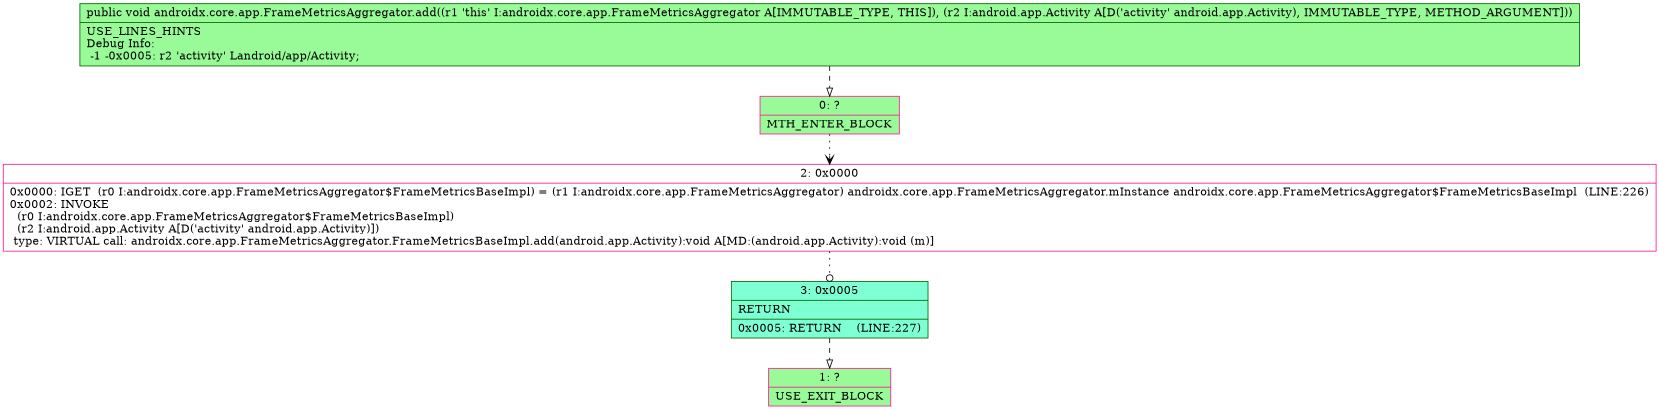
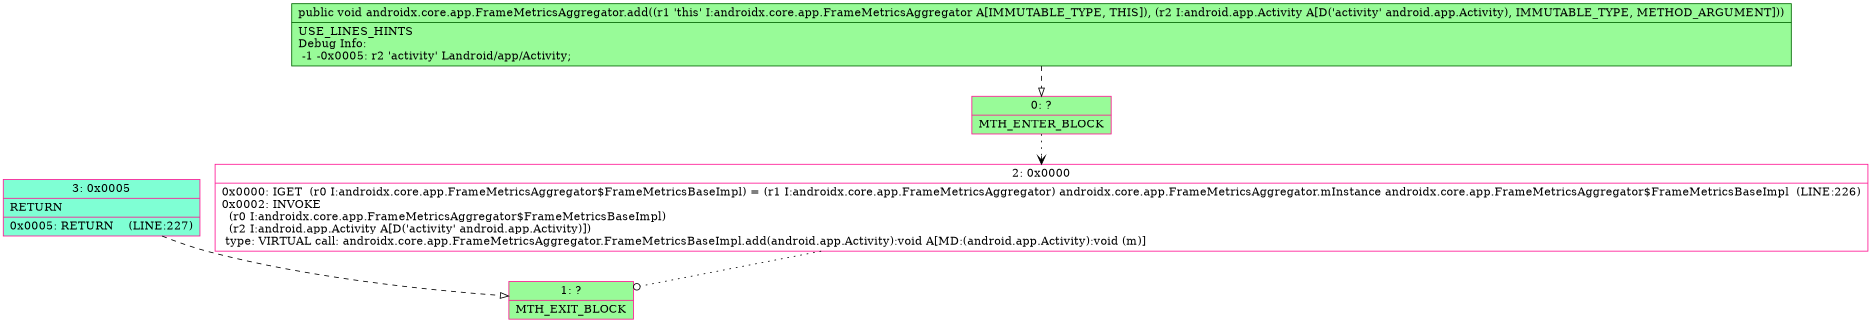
(830, 263) -> (731, 269)
(830, 310) -> (102, 208)
(830, 396) -> (571, 309)
